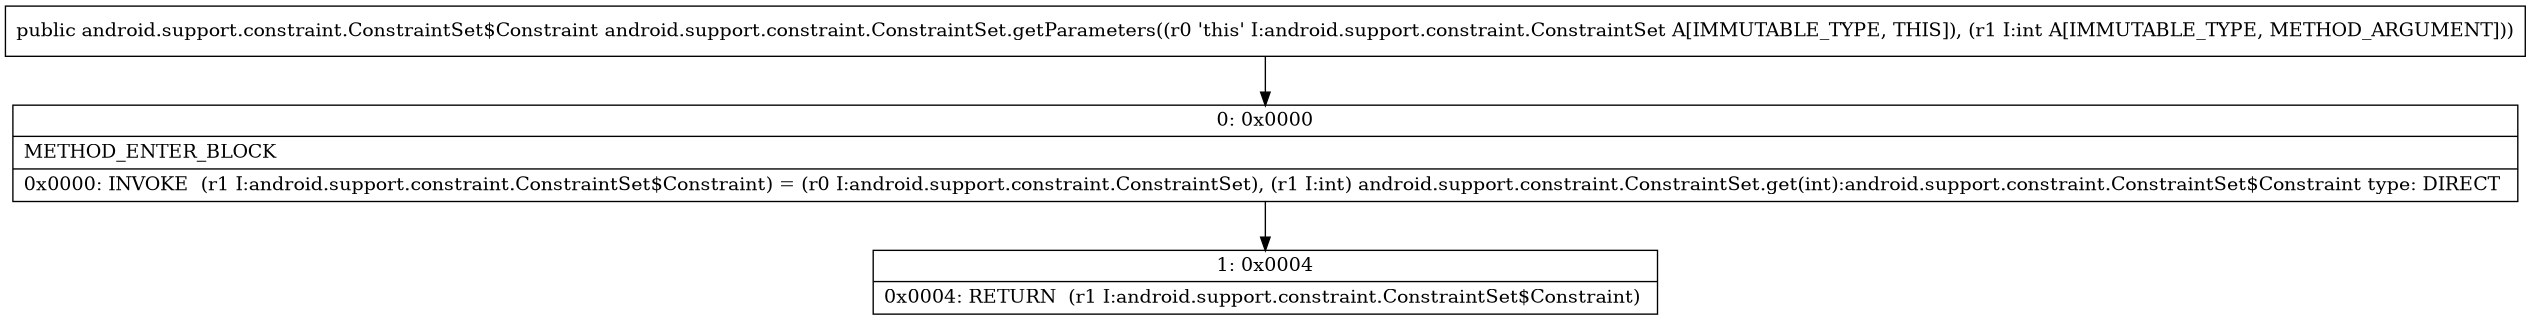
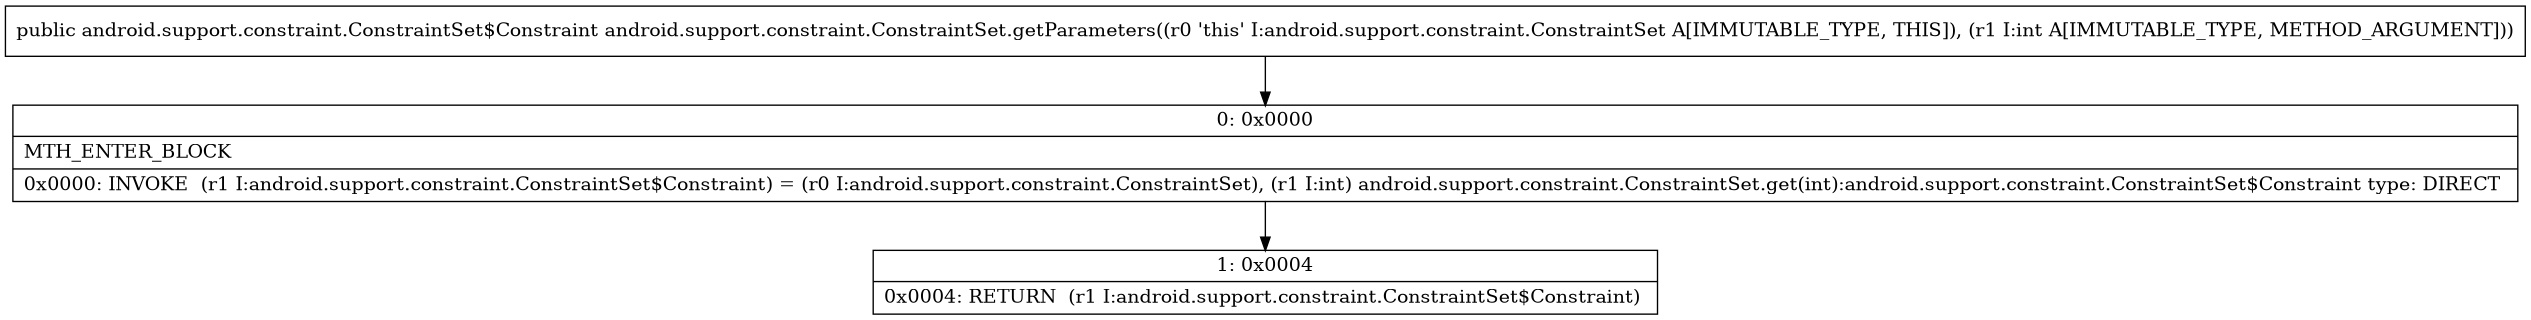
(151, 152) -> (128, 152)
